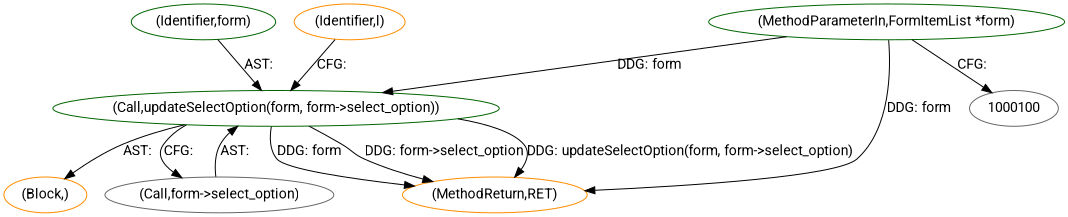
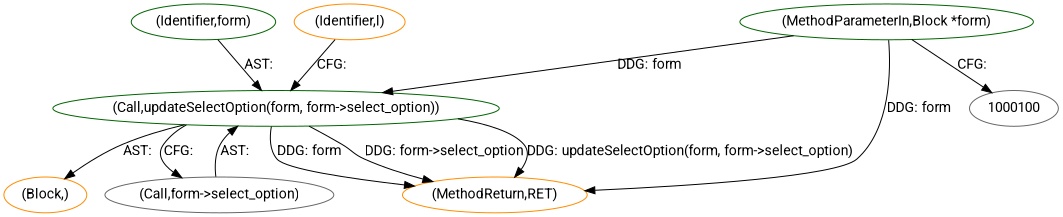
(887, 22) -> (887, 22)
